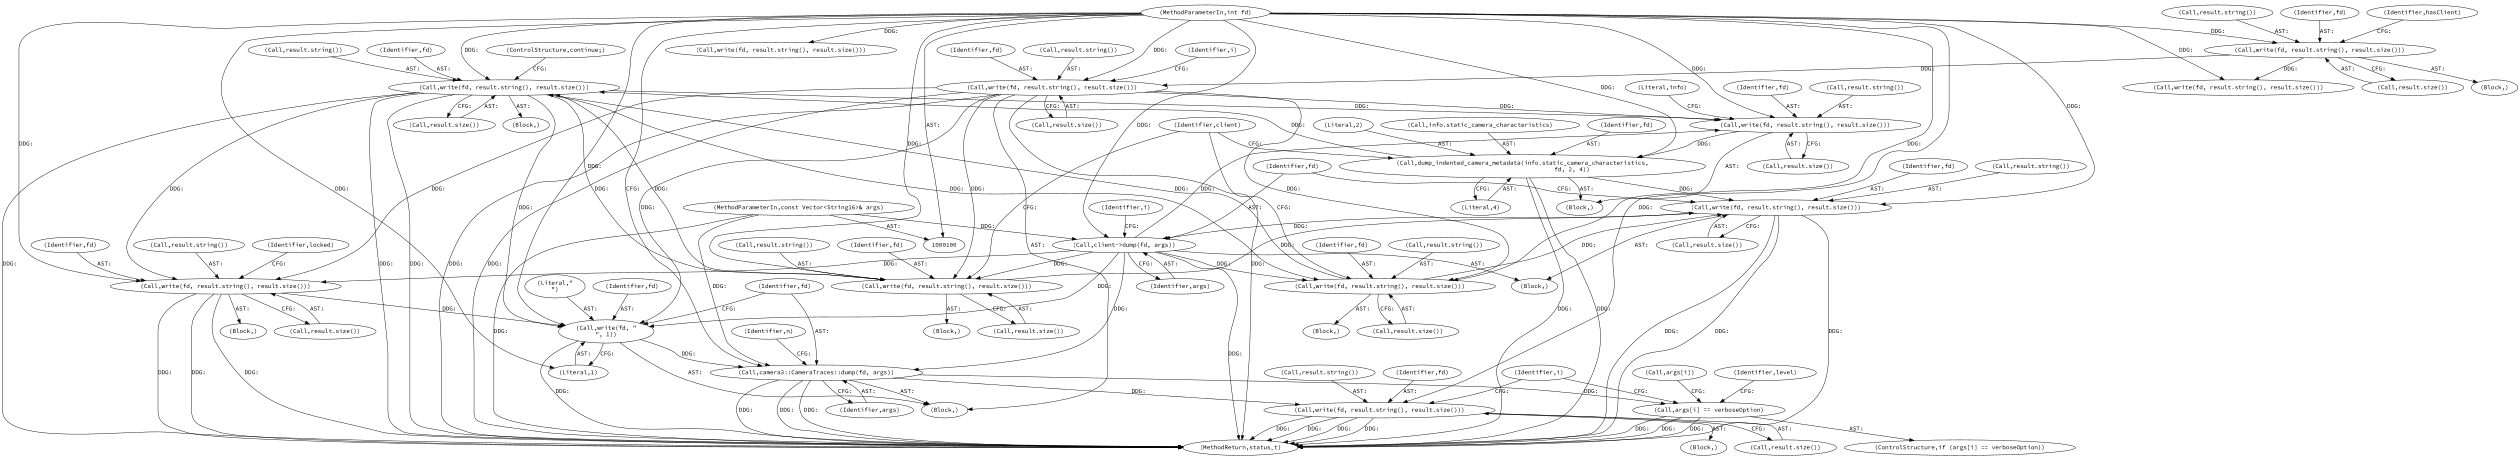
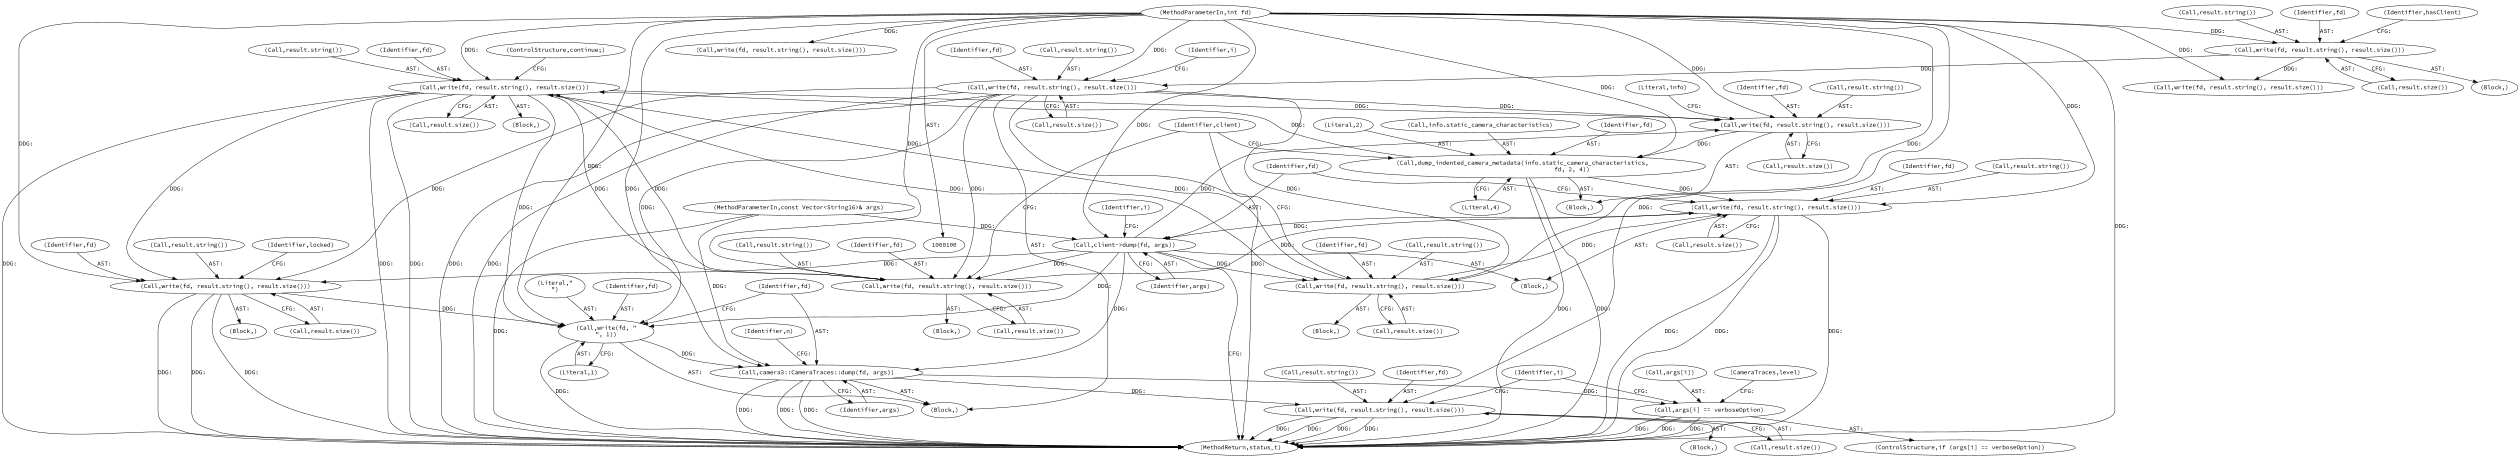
(445, 28) -> (2115, 230)
(635, 189) -> (635, 189)
(877, 226) -> none
(1237, 354) -> (1237, 354)
(1765, 373) -> (1765, 373)
(1700, 391) -> (1700, 391)
